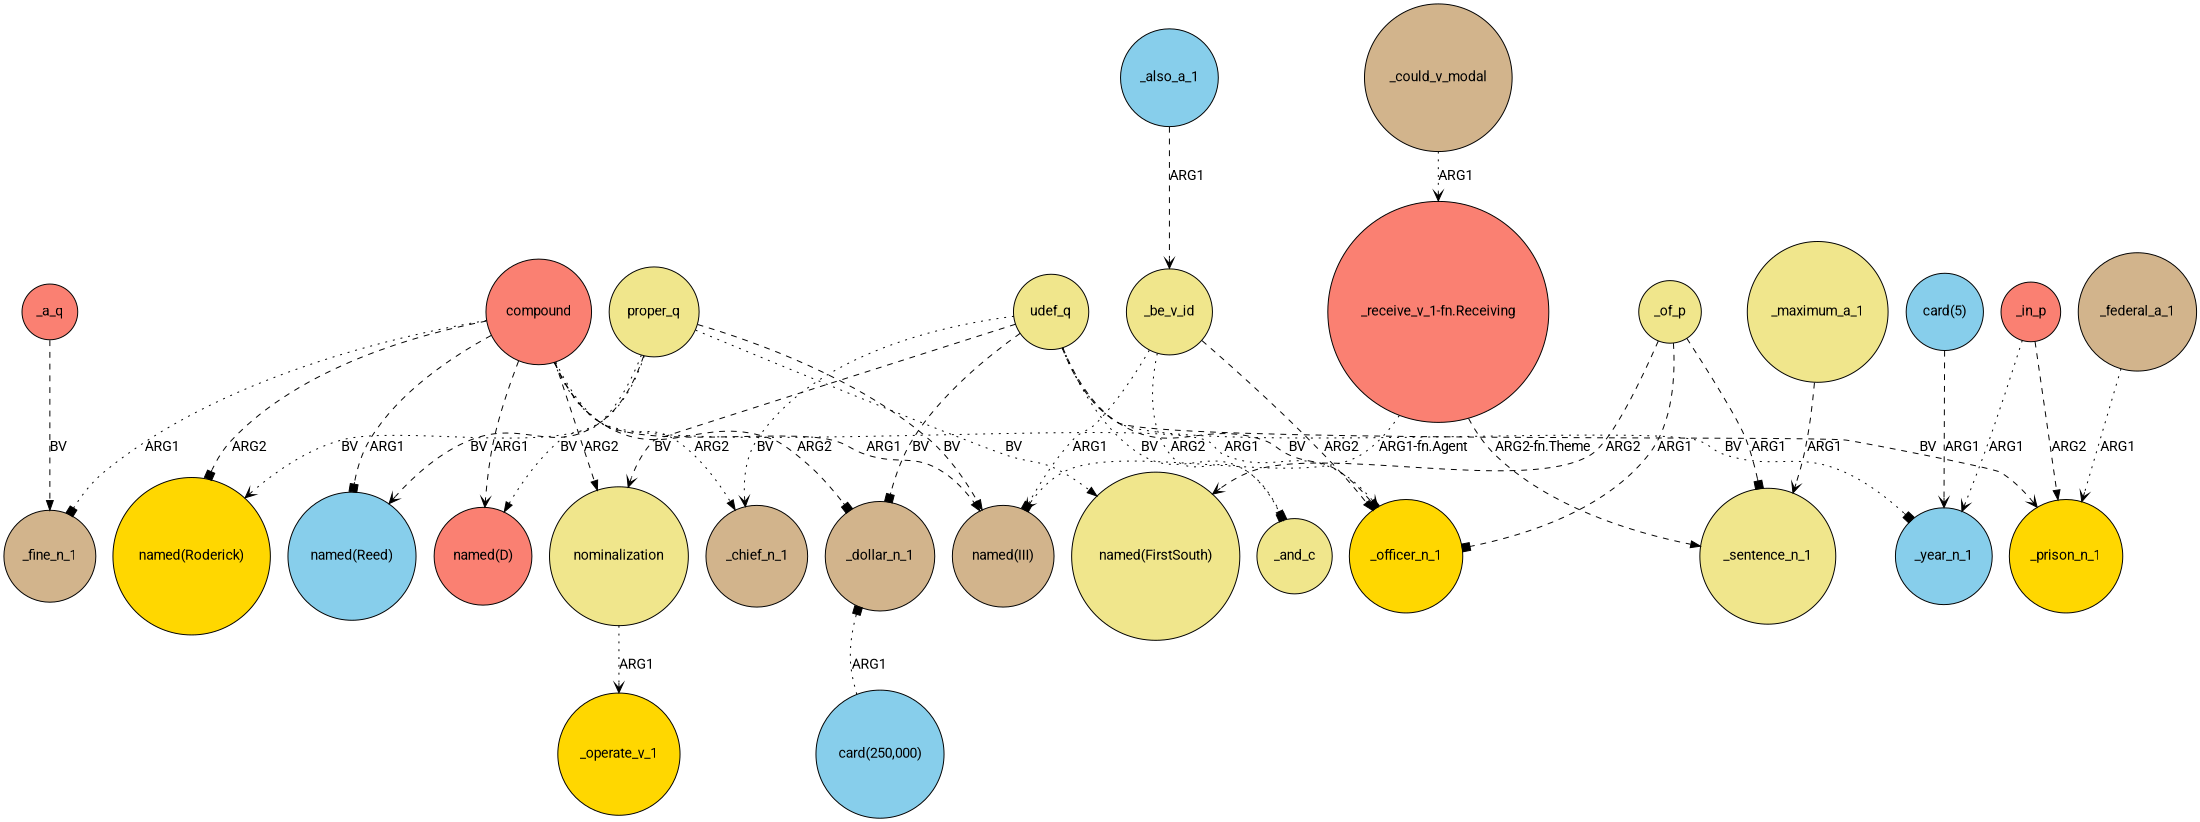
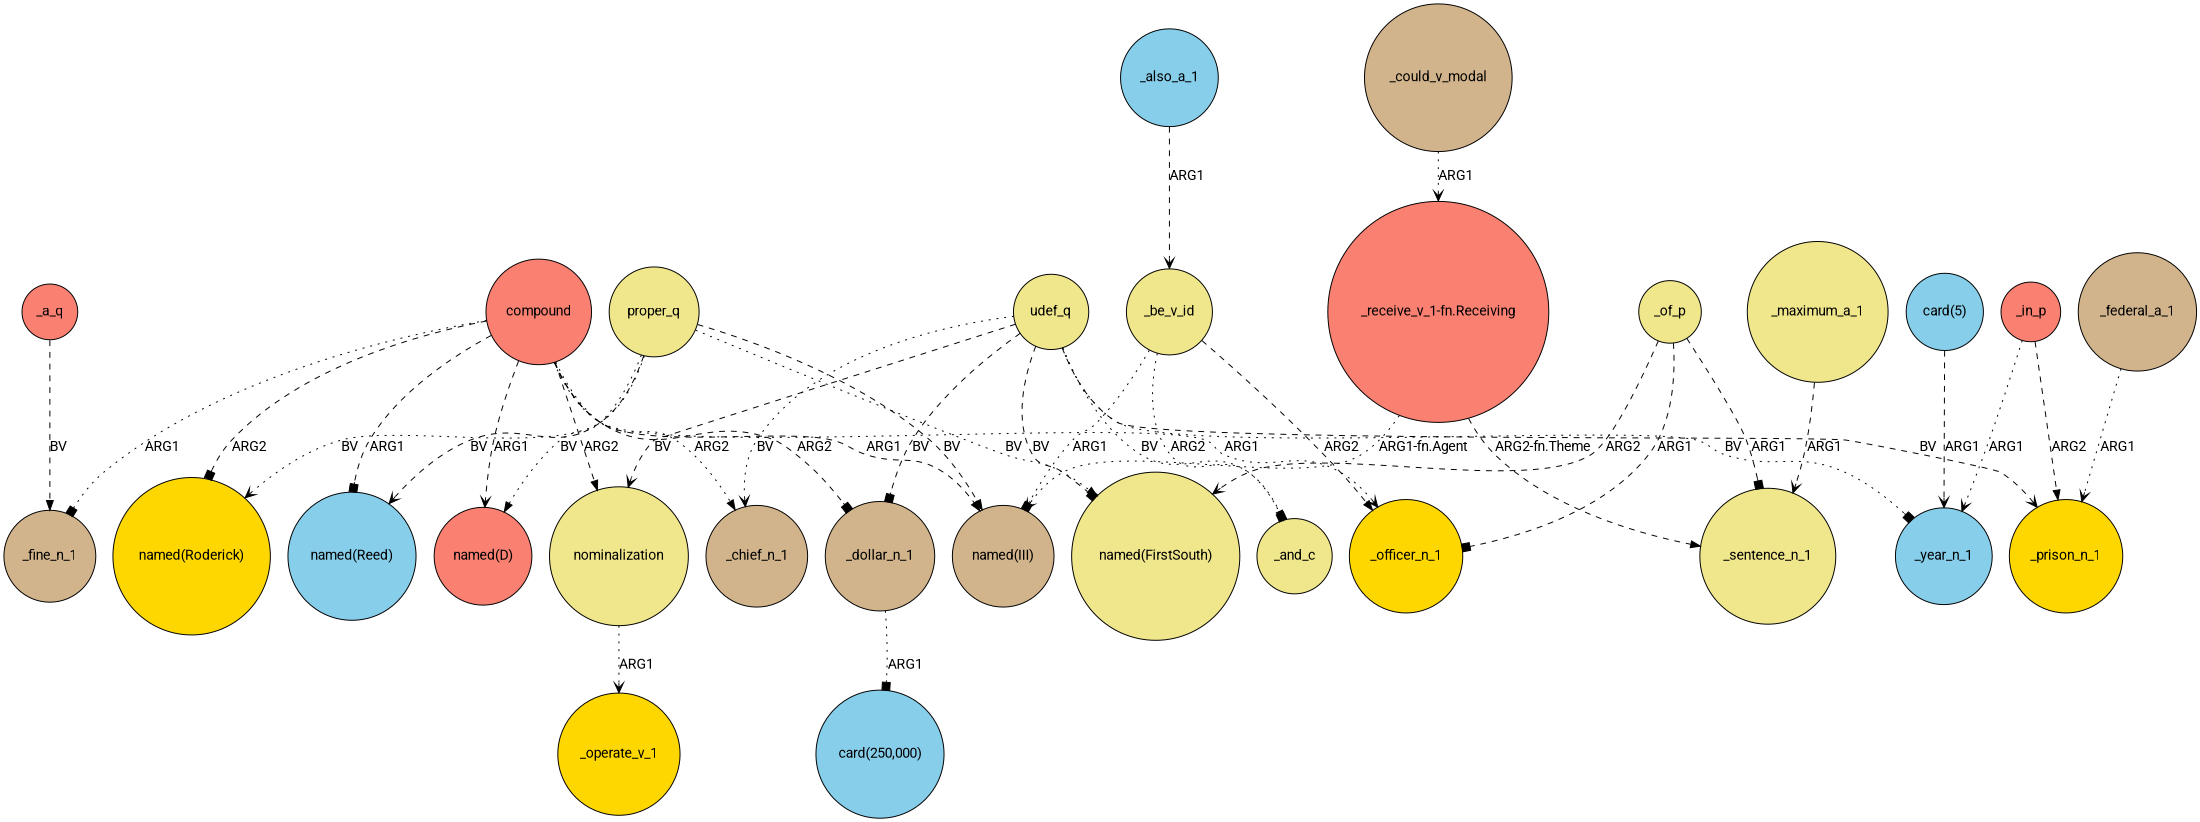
(1276, 447) -> (1023, 425)
(850, 655) -> (887, 646)
